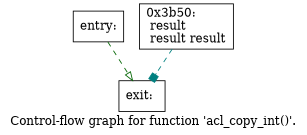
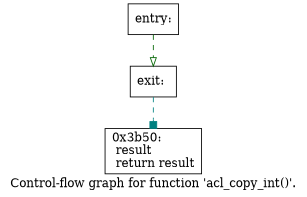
(186, 39) -> (153, 164)
(164, 61) -> (153, 108)
